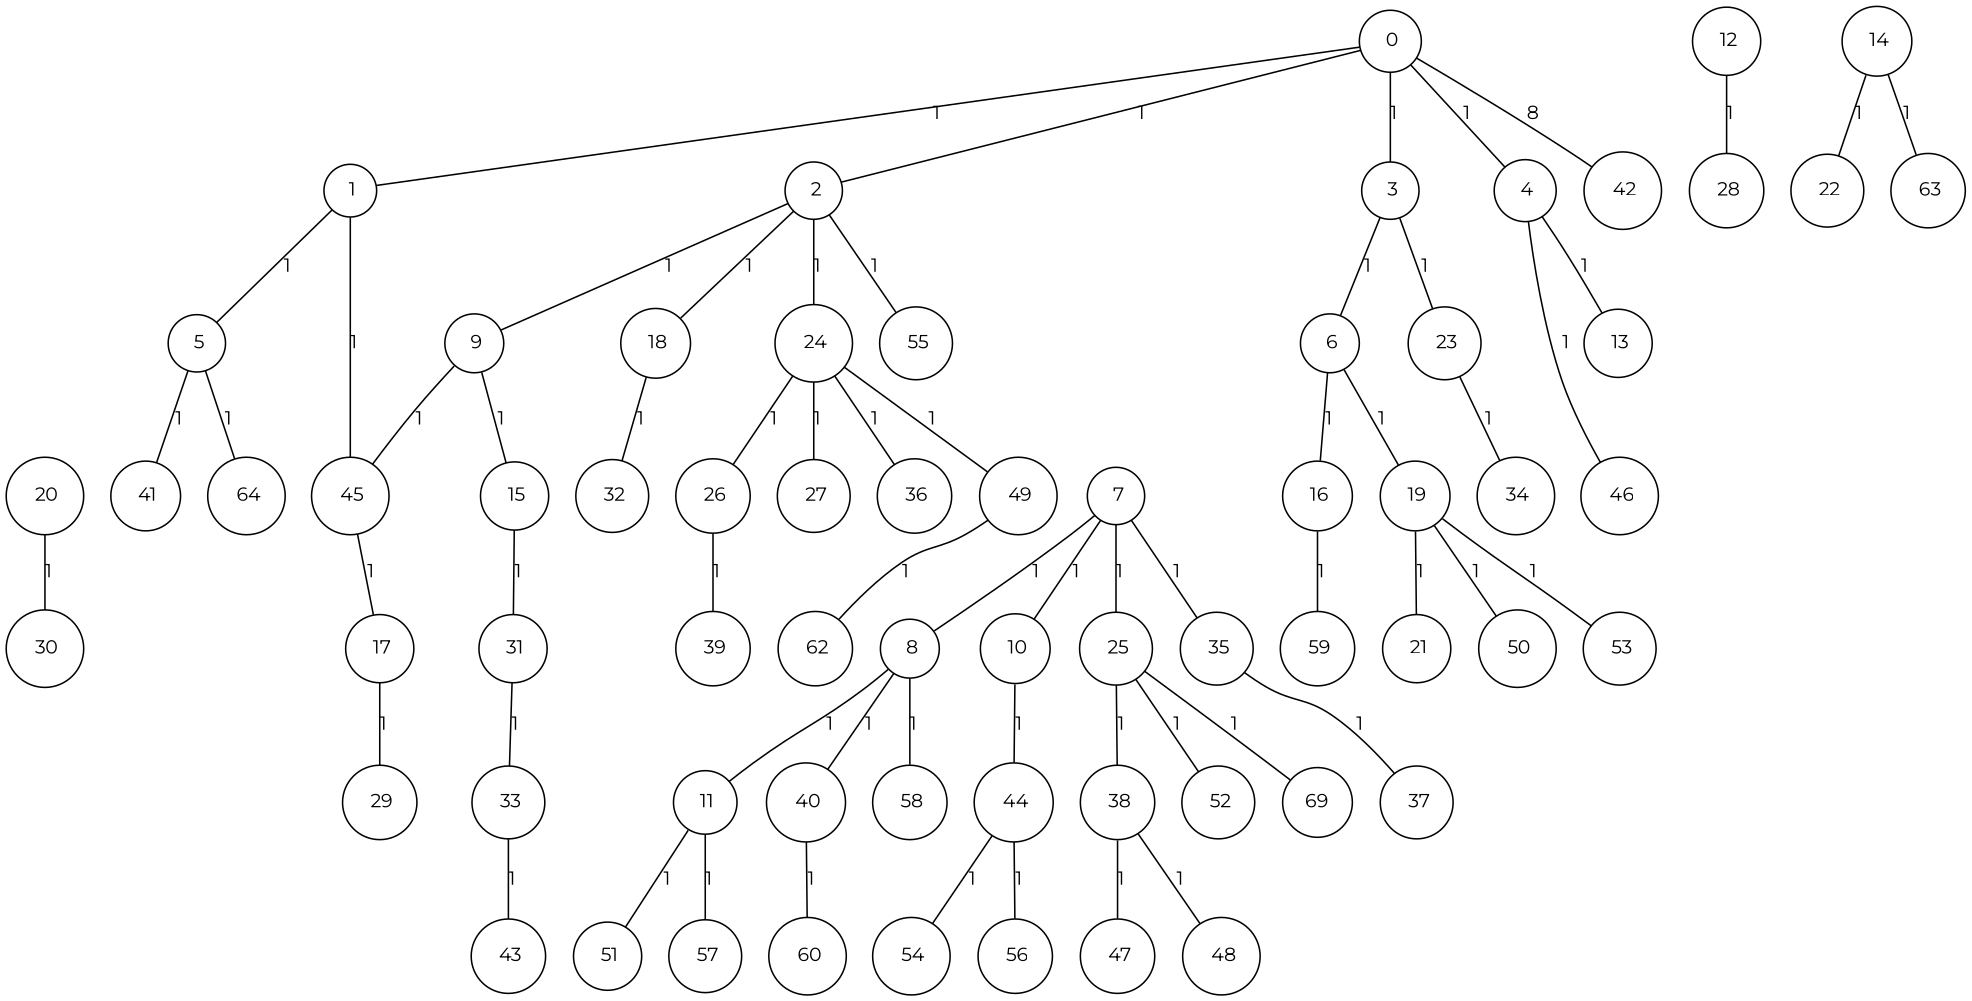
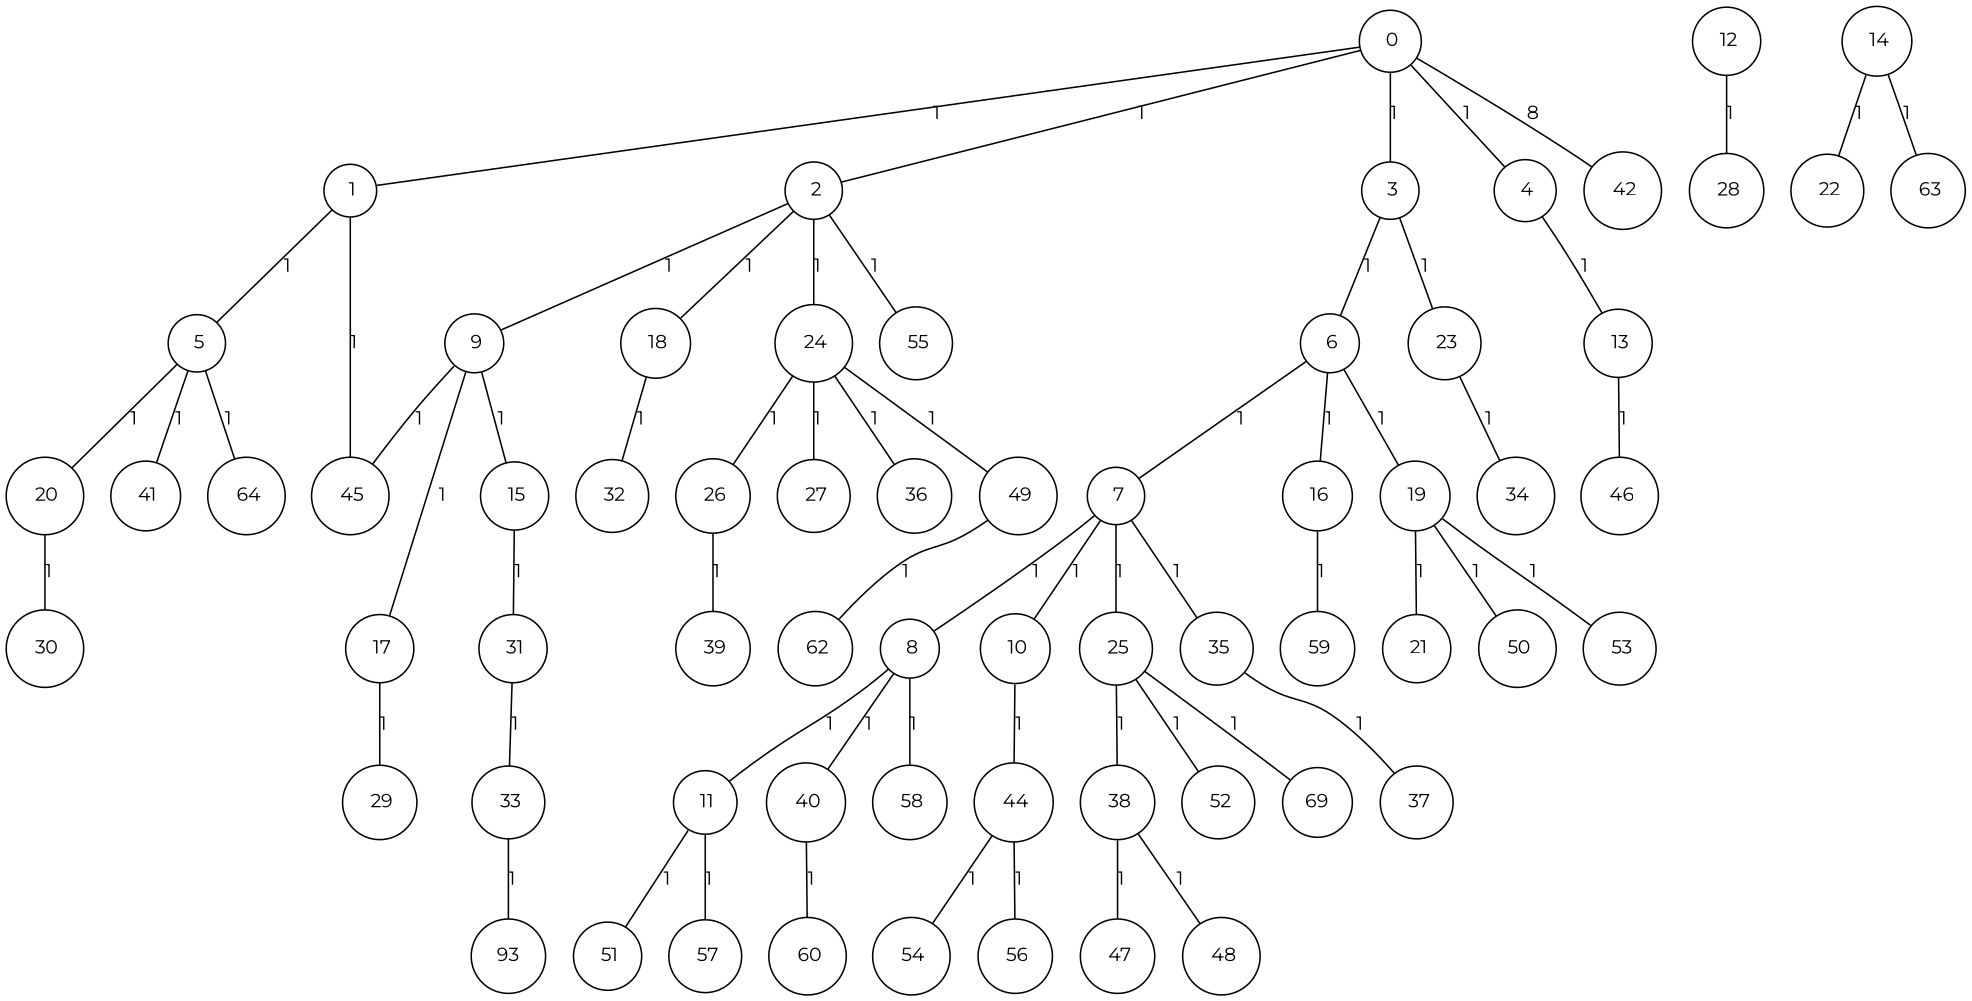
(1552, 346) -> (1619, 417)
none -> (124, 416)
none -> (1223, 420)
(365, 574) -> (428, 494)
(508, 956) -> (508, 956)
